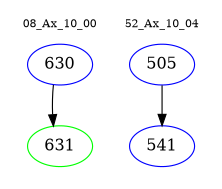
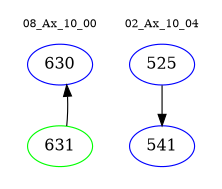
(162, 24) -> (162, 24)
(162, 65) -> (162, 65)
(52, 100) -> (68, 111)
